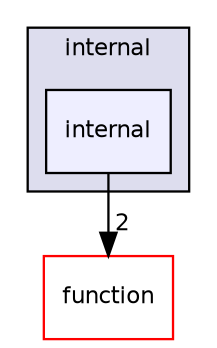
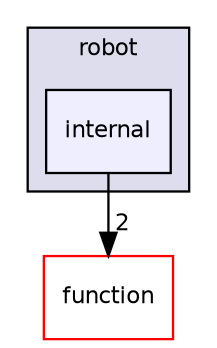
(108, 50) -> (108, 50)
